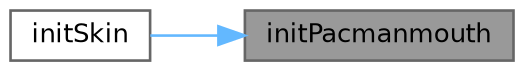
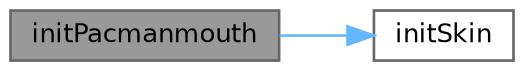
(184, 36) -> (313, 36)
